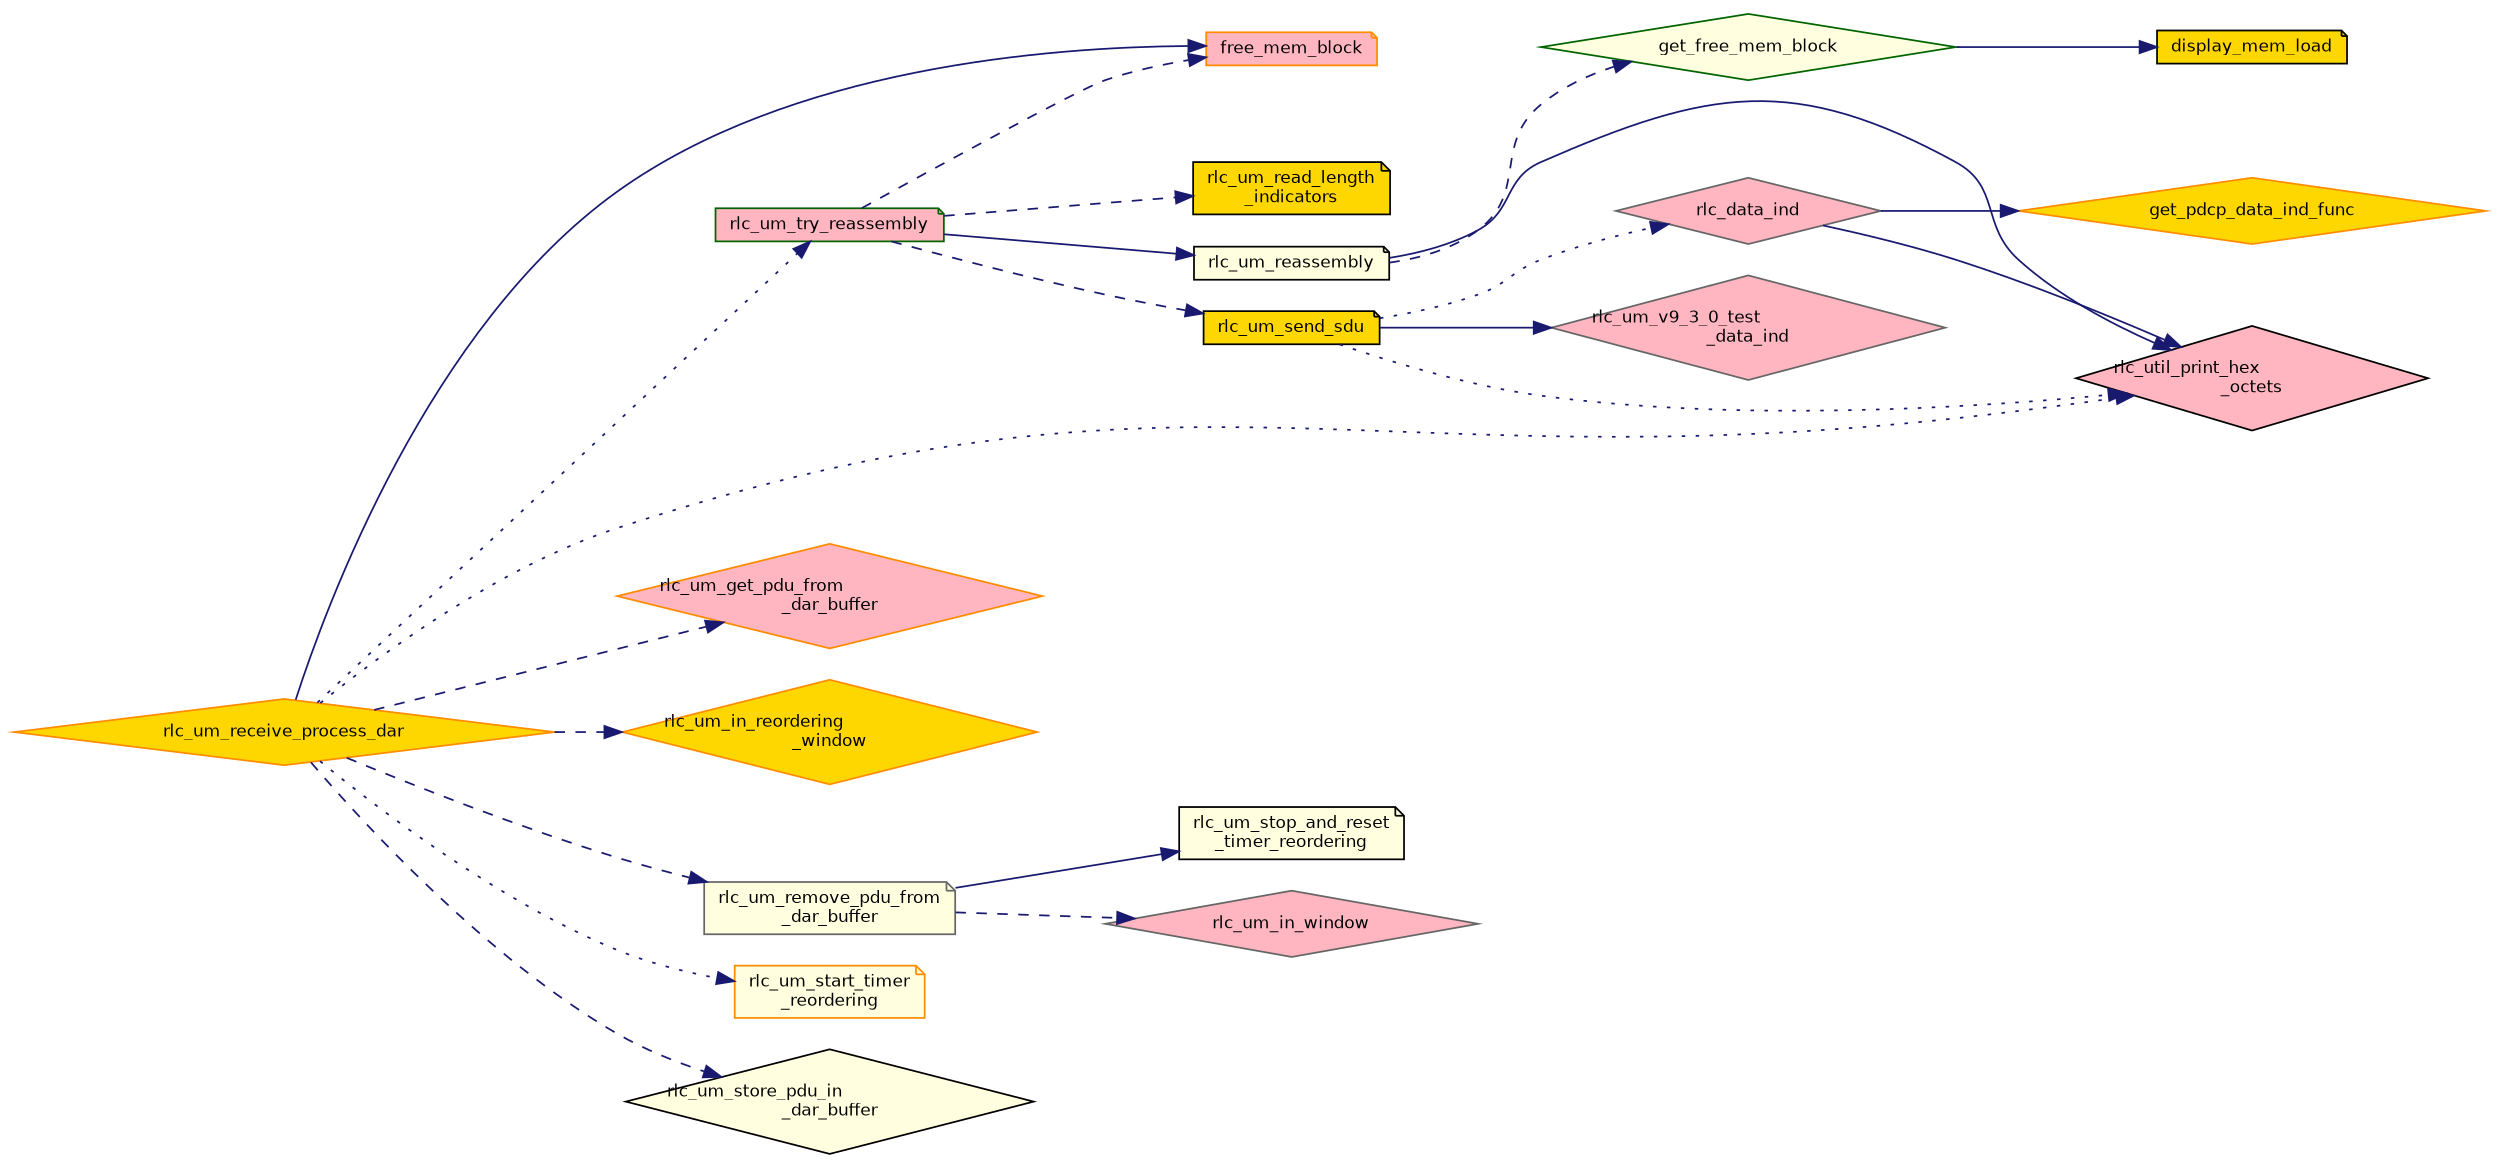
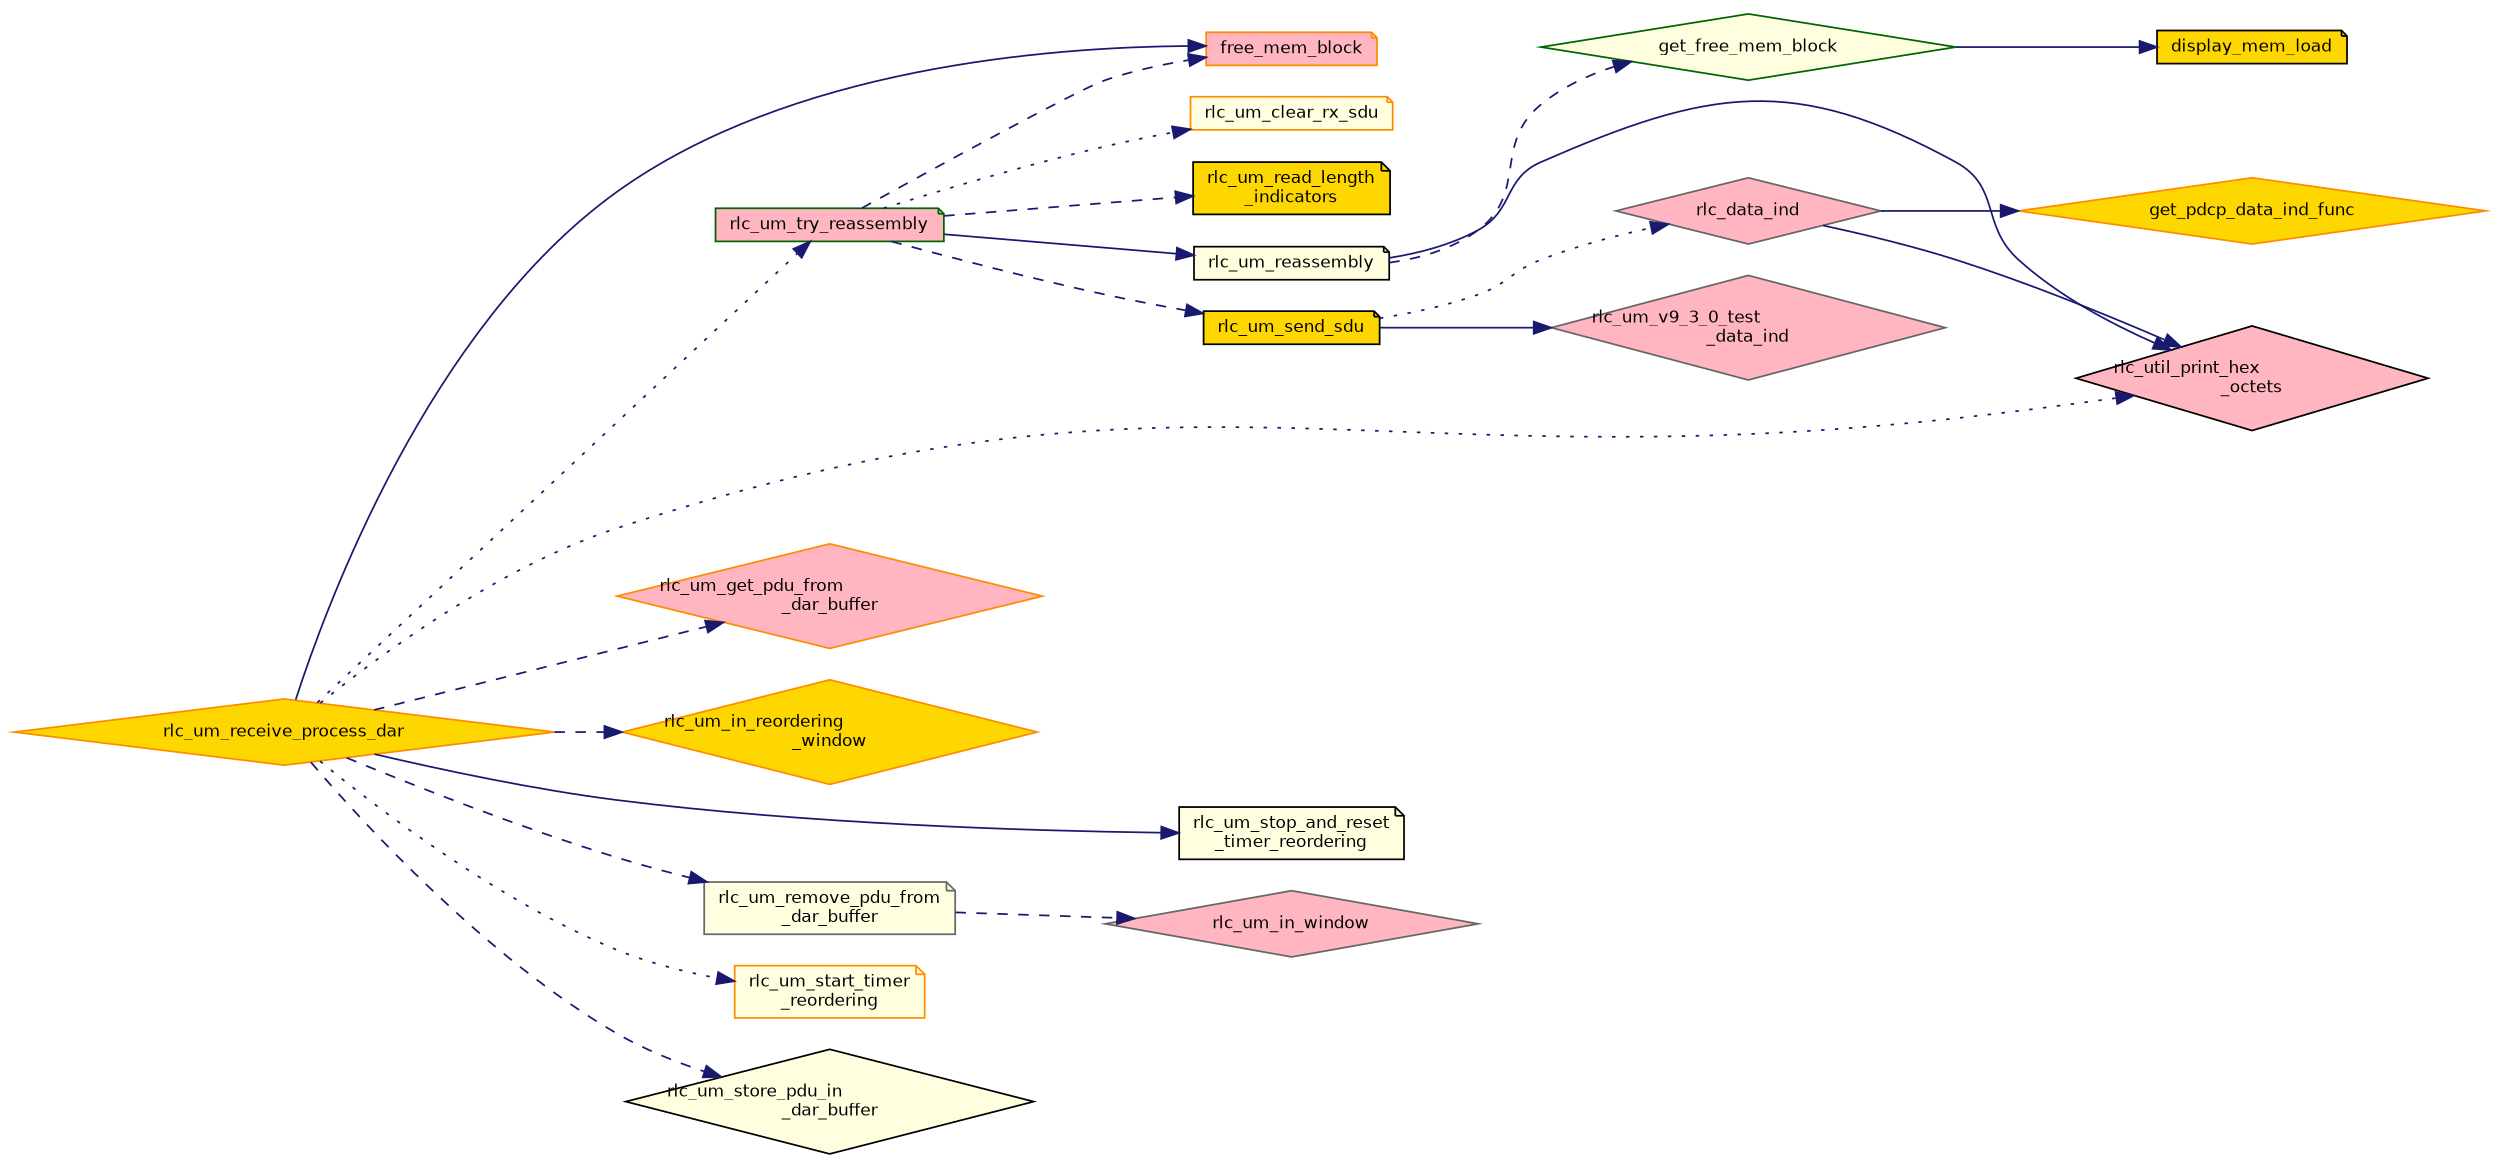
none -> (1292, 113)
(1721, 409) -> none
(1058, 871) -> (765, 815)
